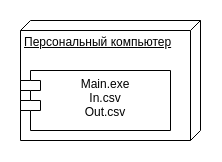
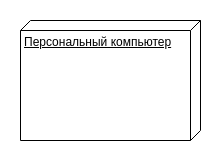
(96, 101) -> none
